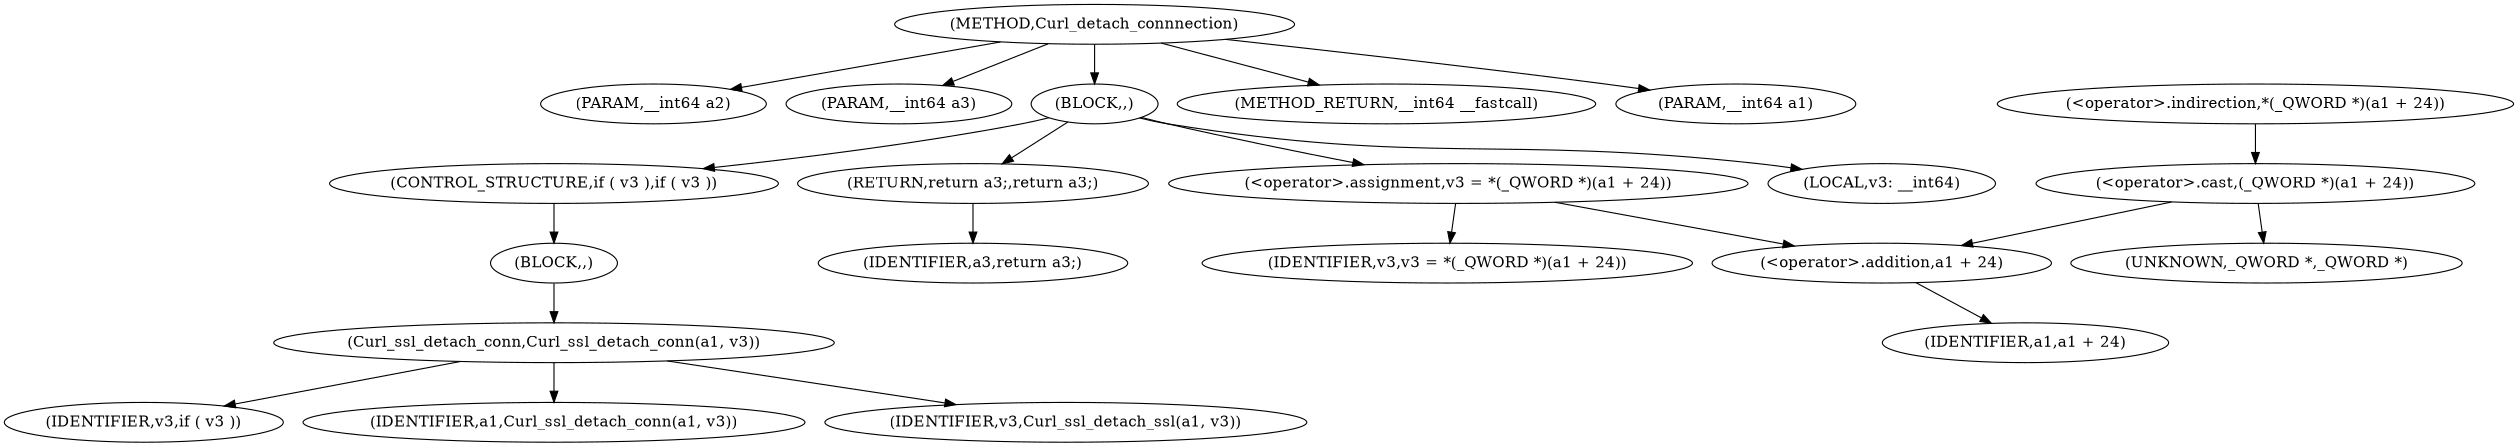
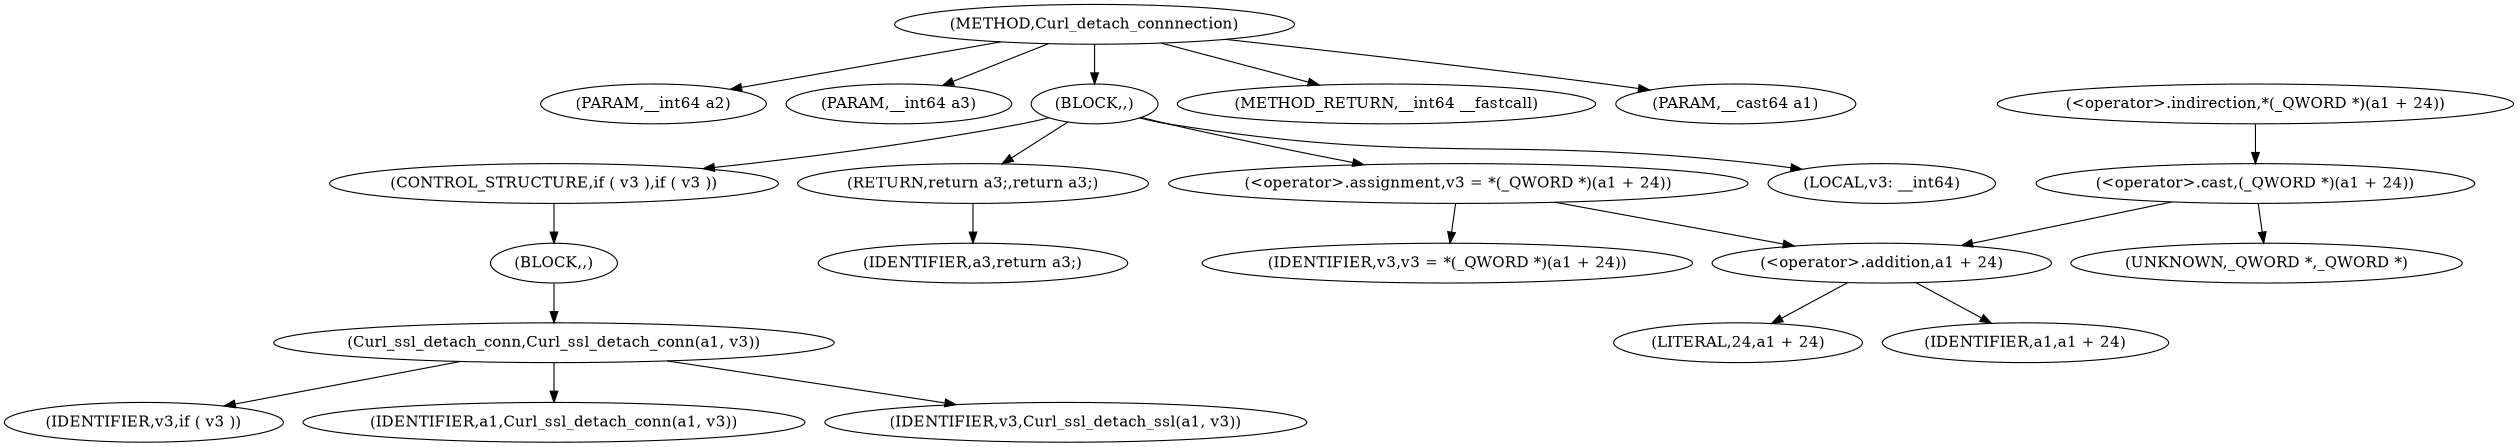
(1736, 104) -> (1736, 104)
none -> (1738, 343)
